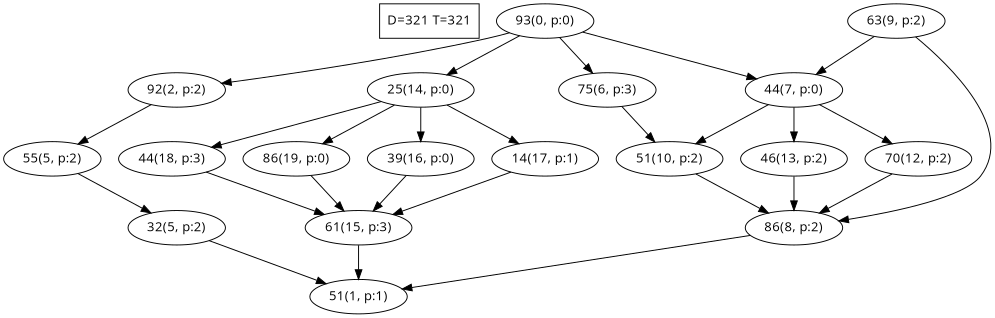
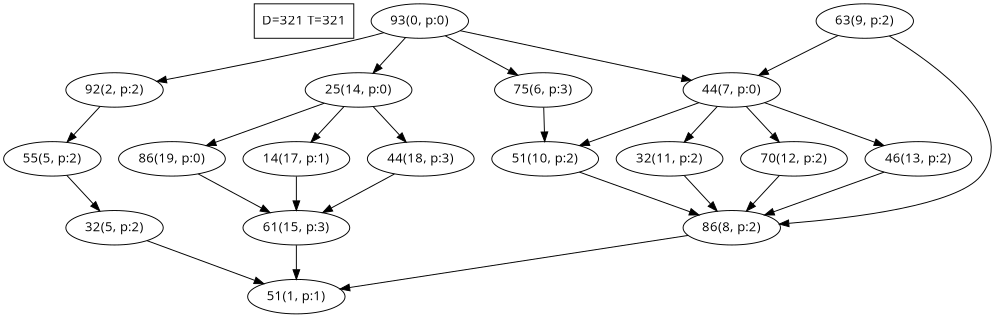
(421, 159) -> none
none -> (670, 159)
